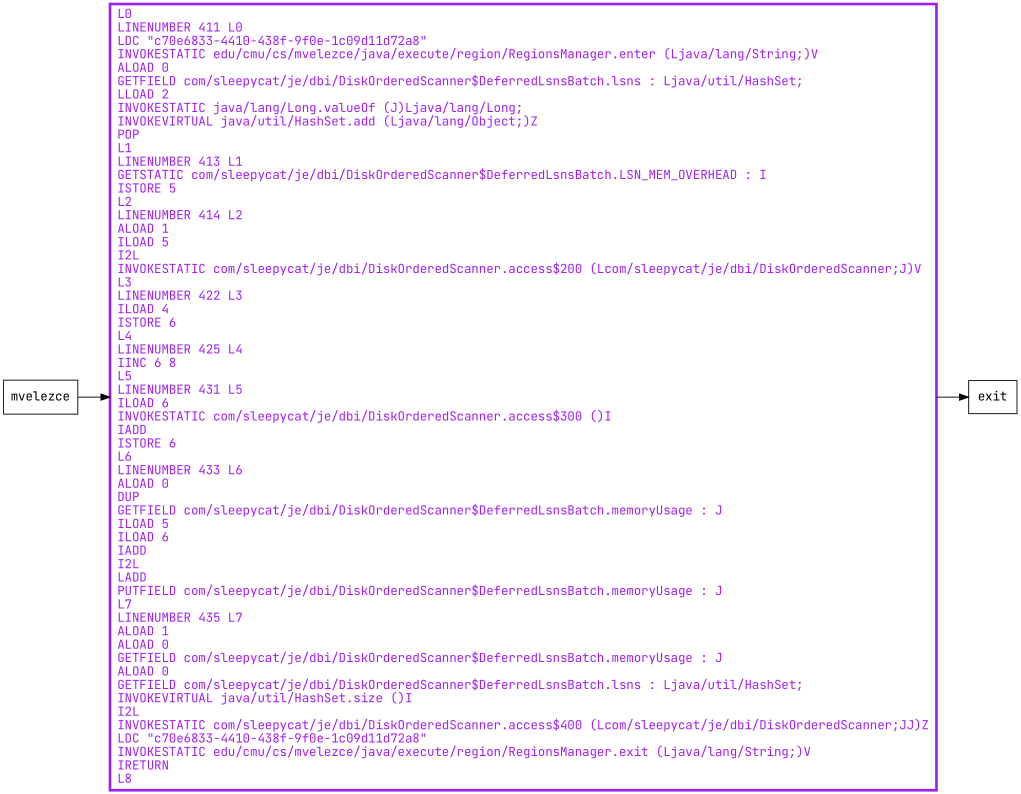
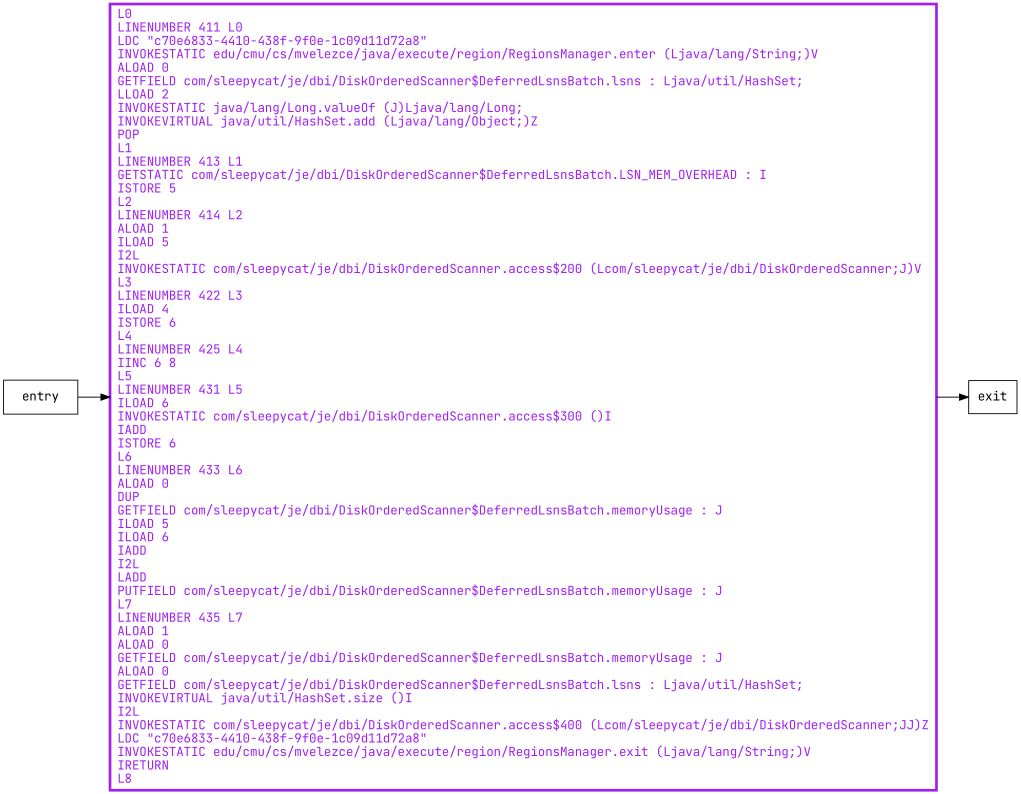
(41, 397) -> (41, 397)
